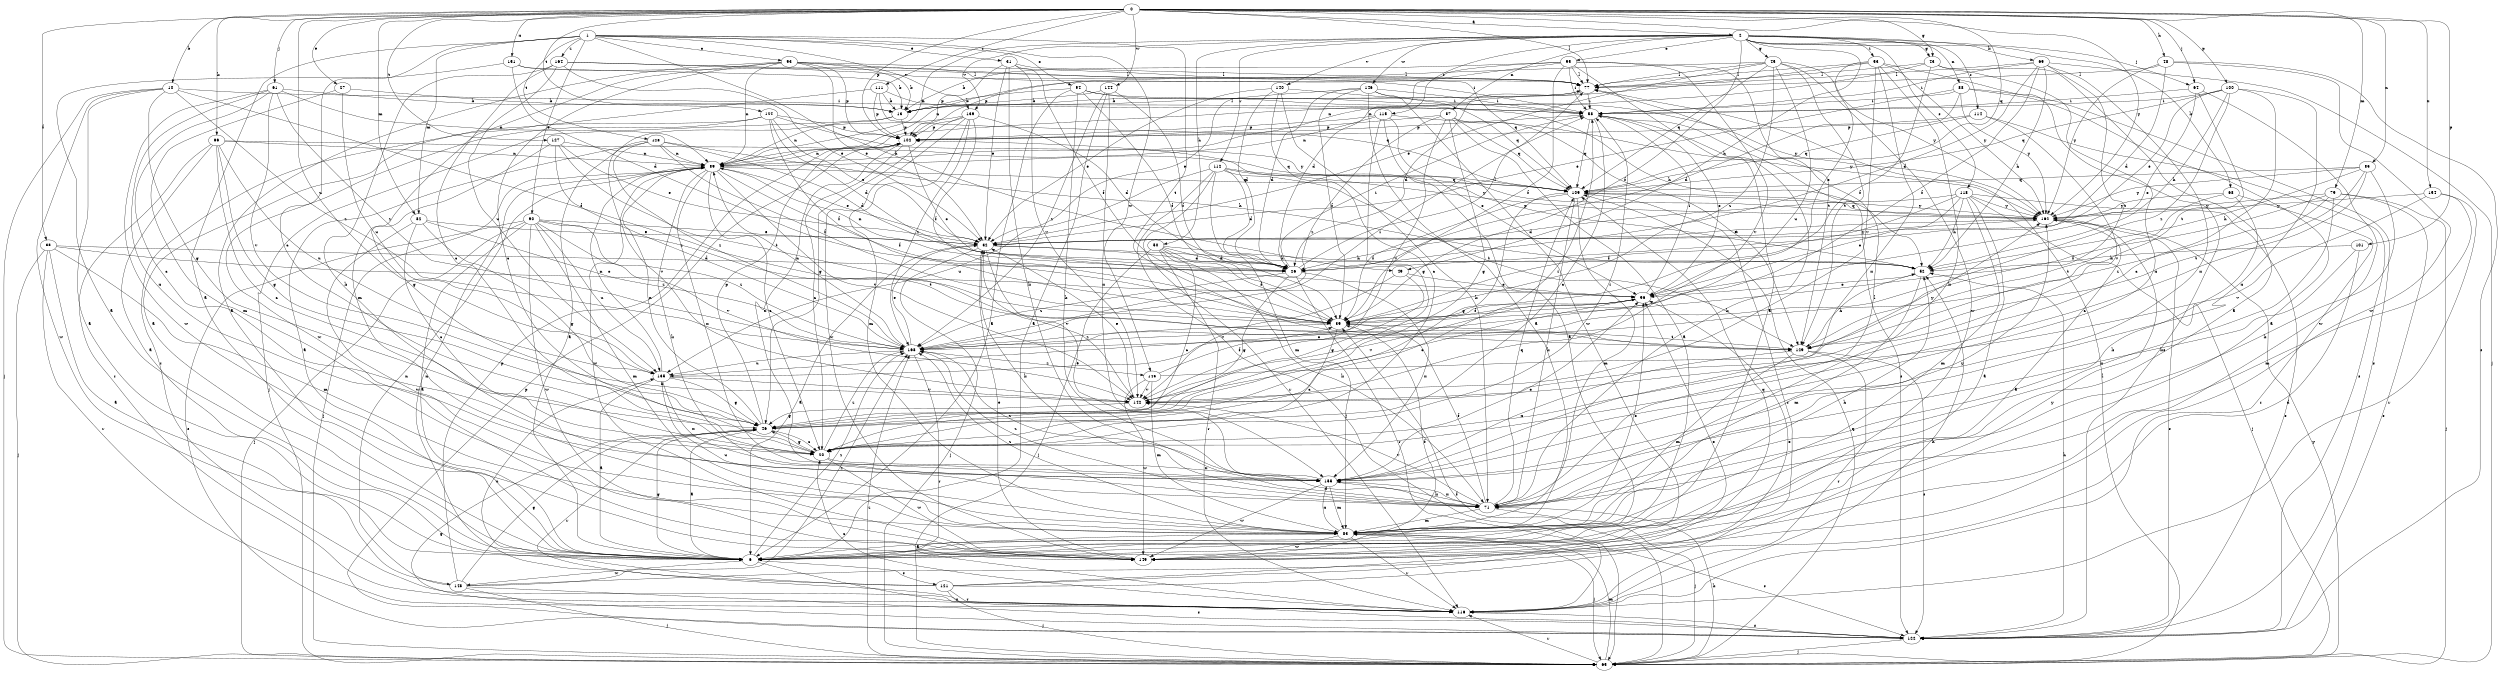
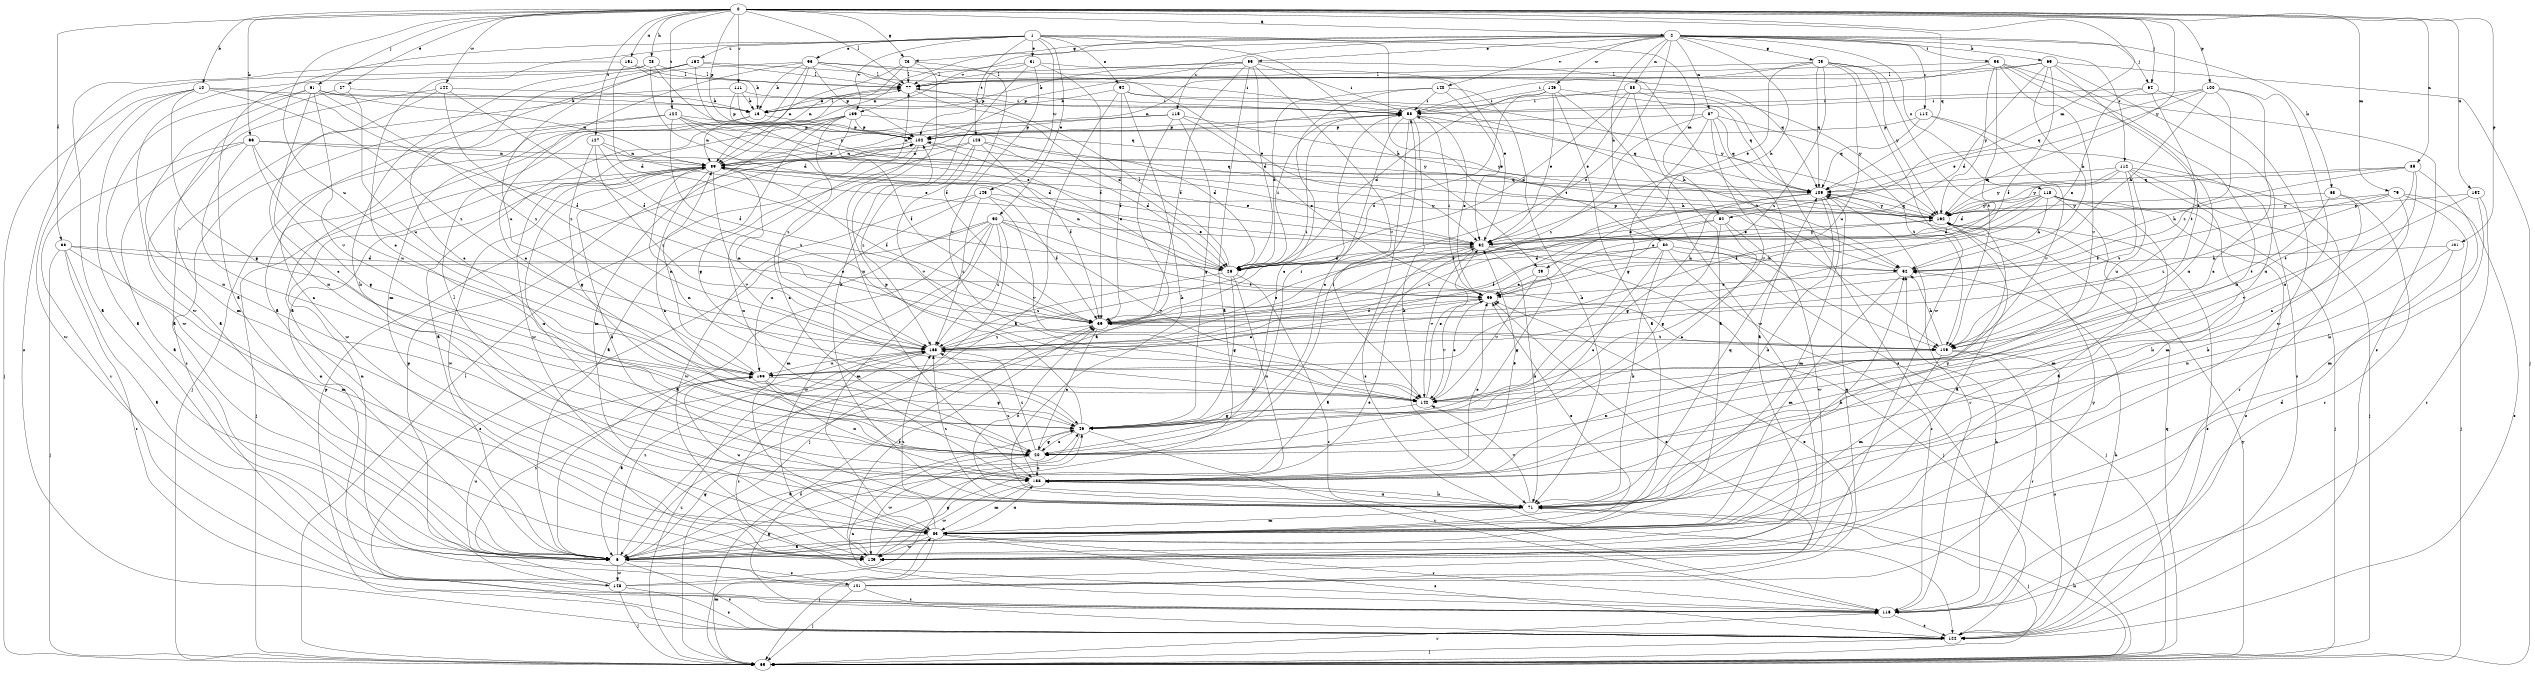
(1030, 363) -> (962, 271)
